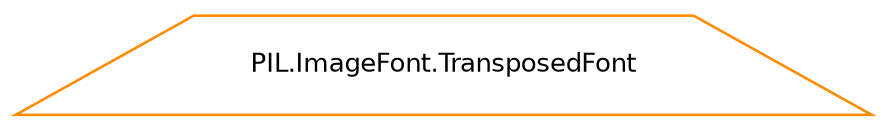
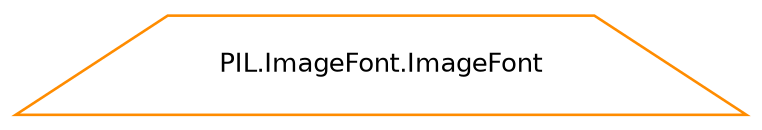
(444, 65) -> (381, 65)
